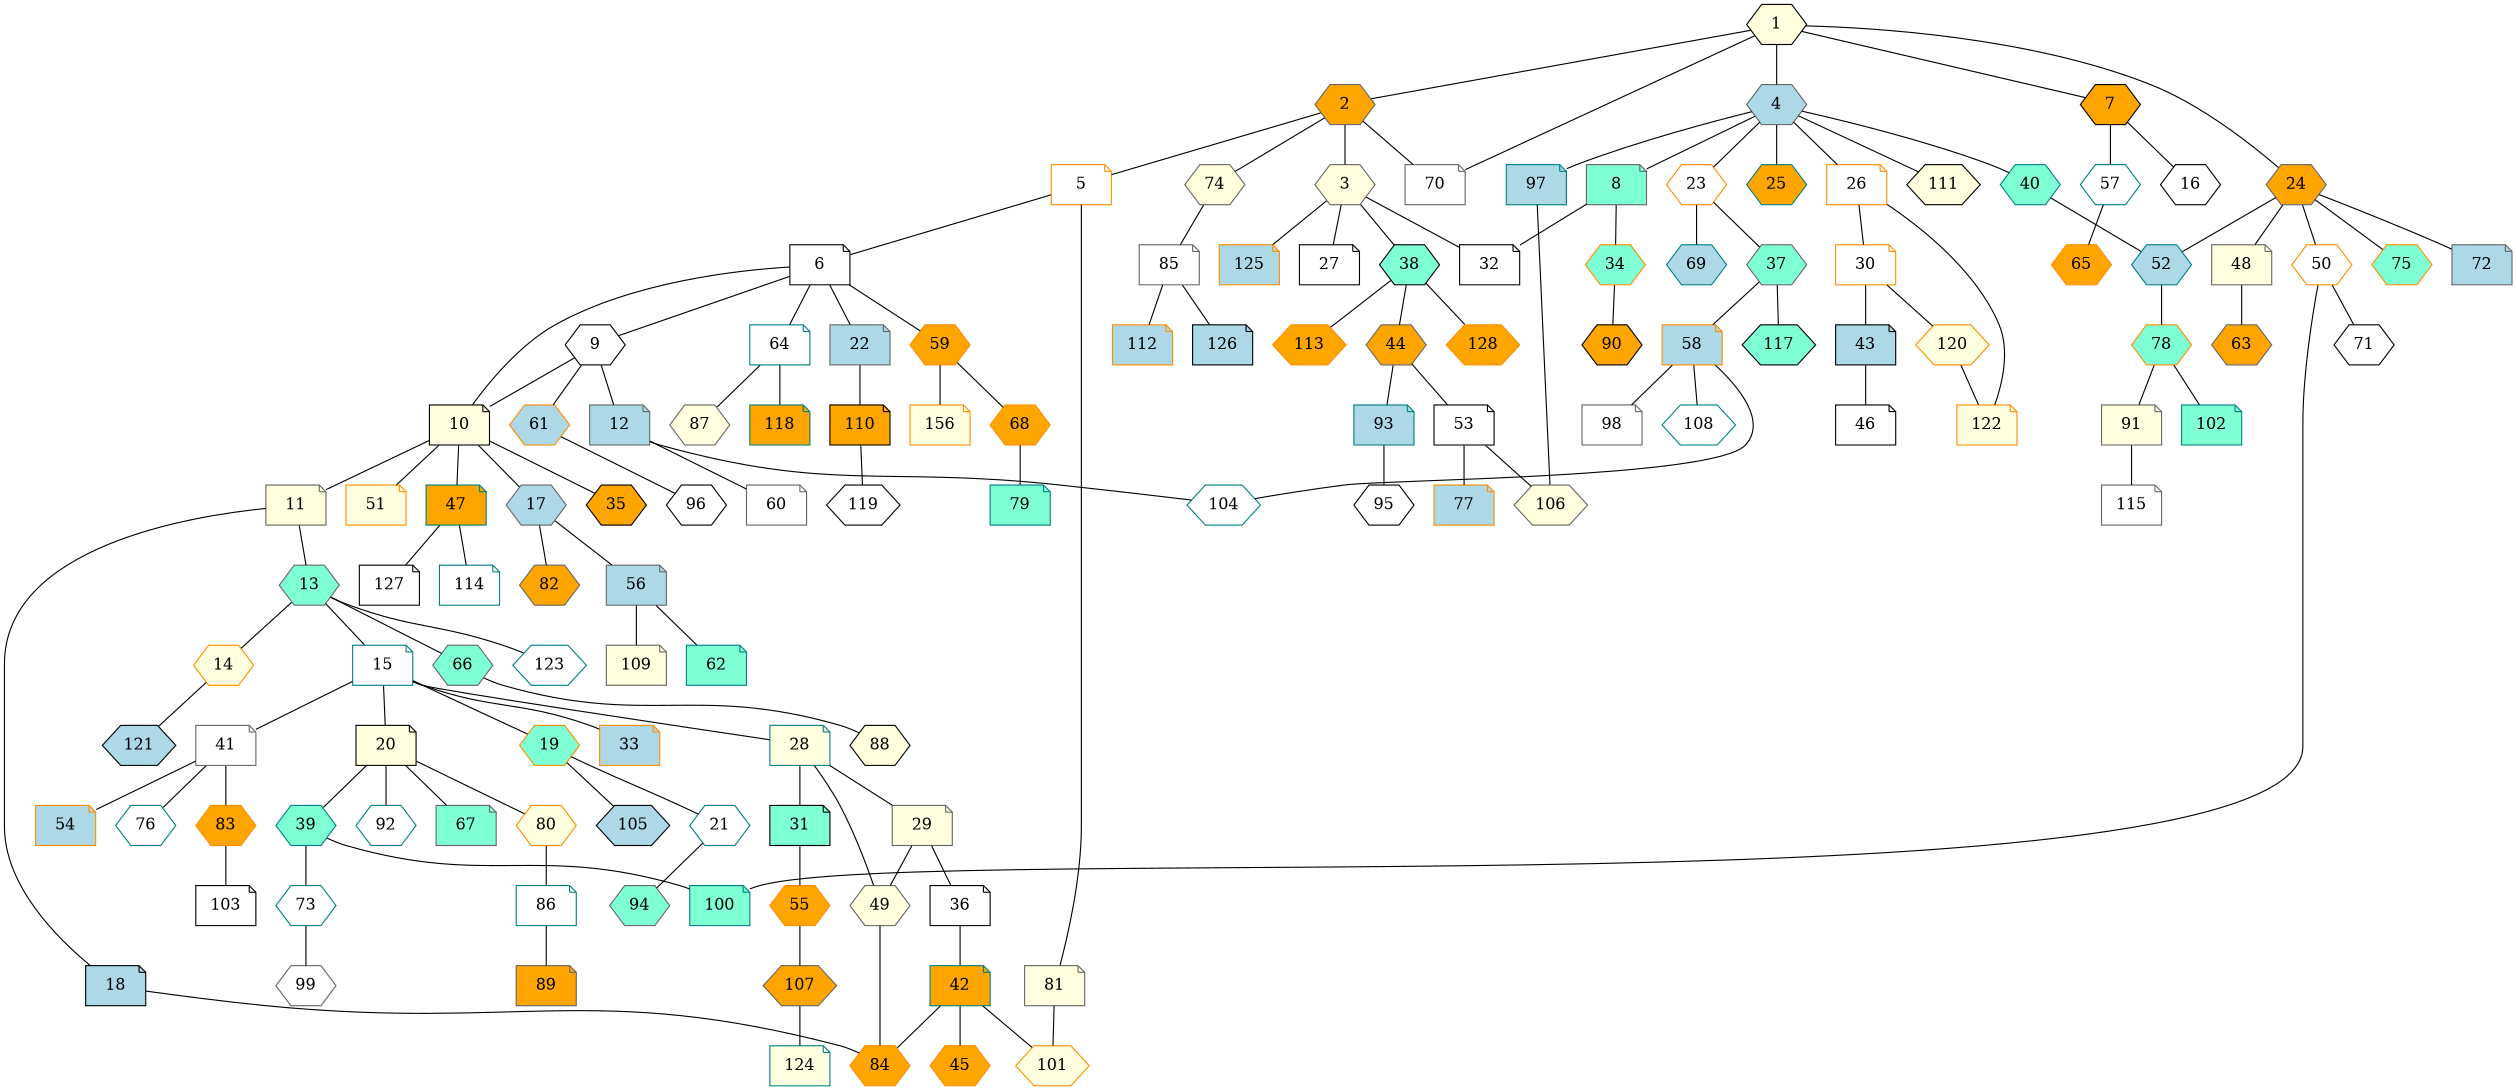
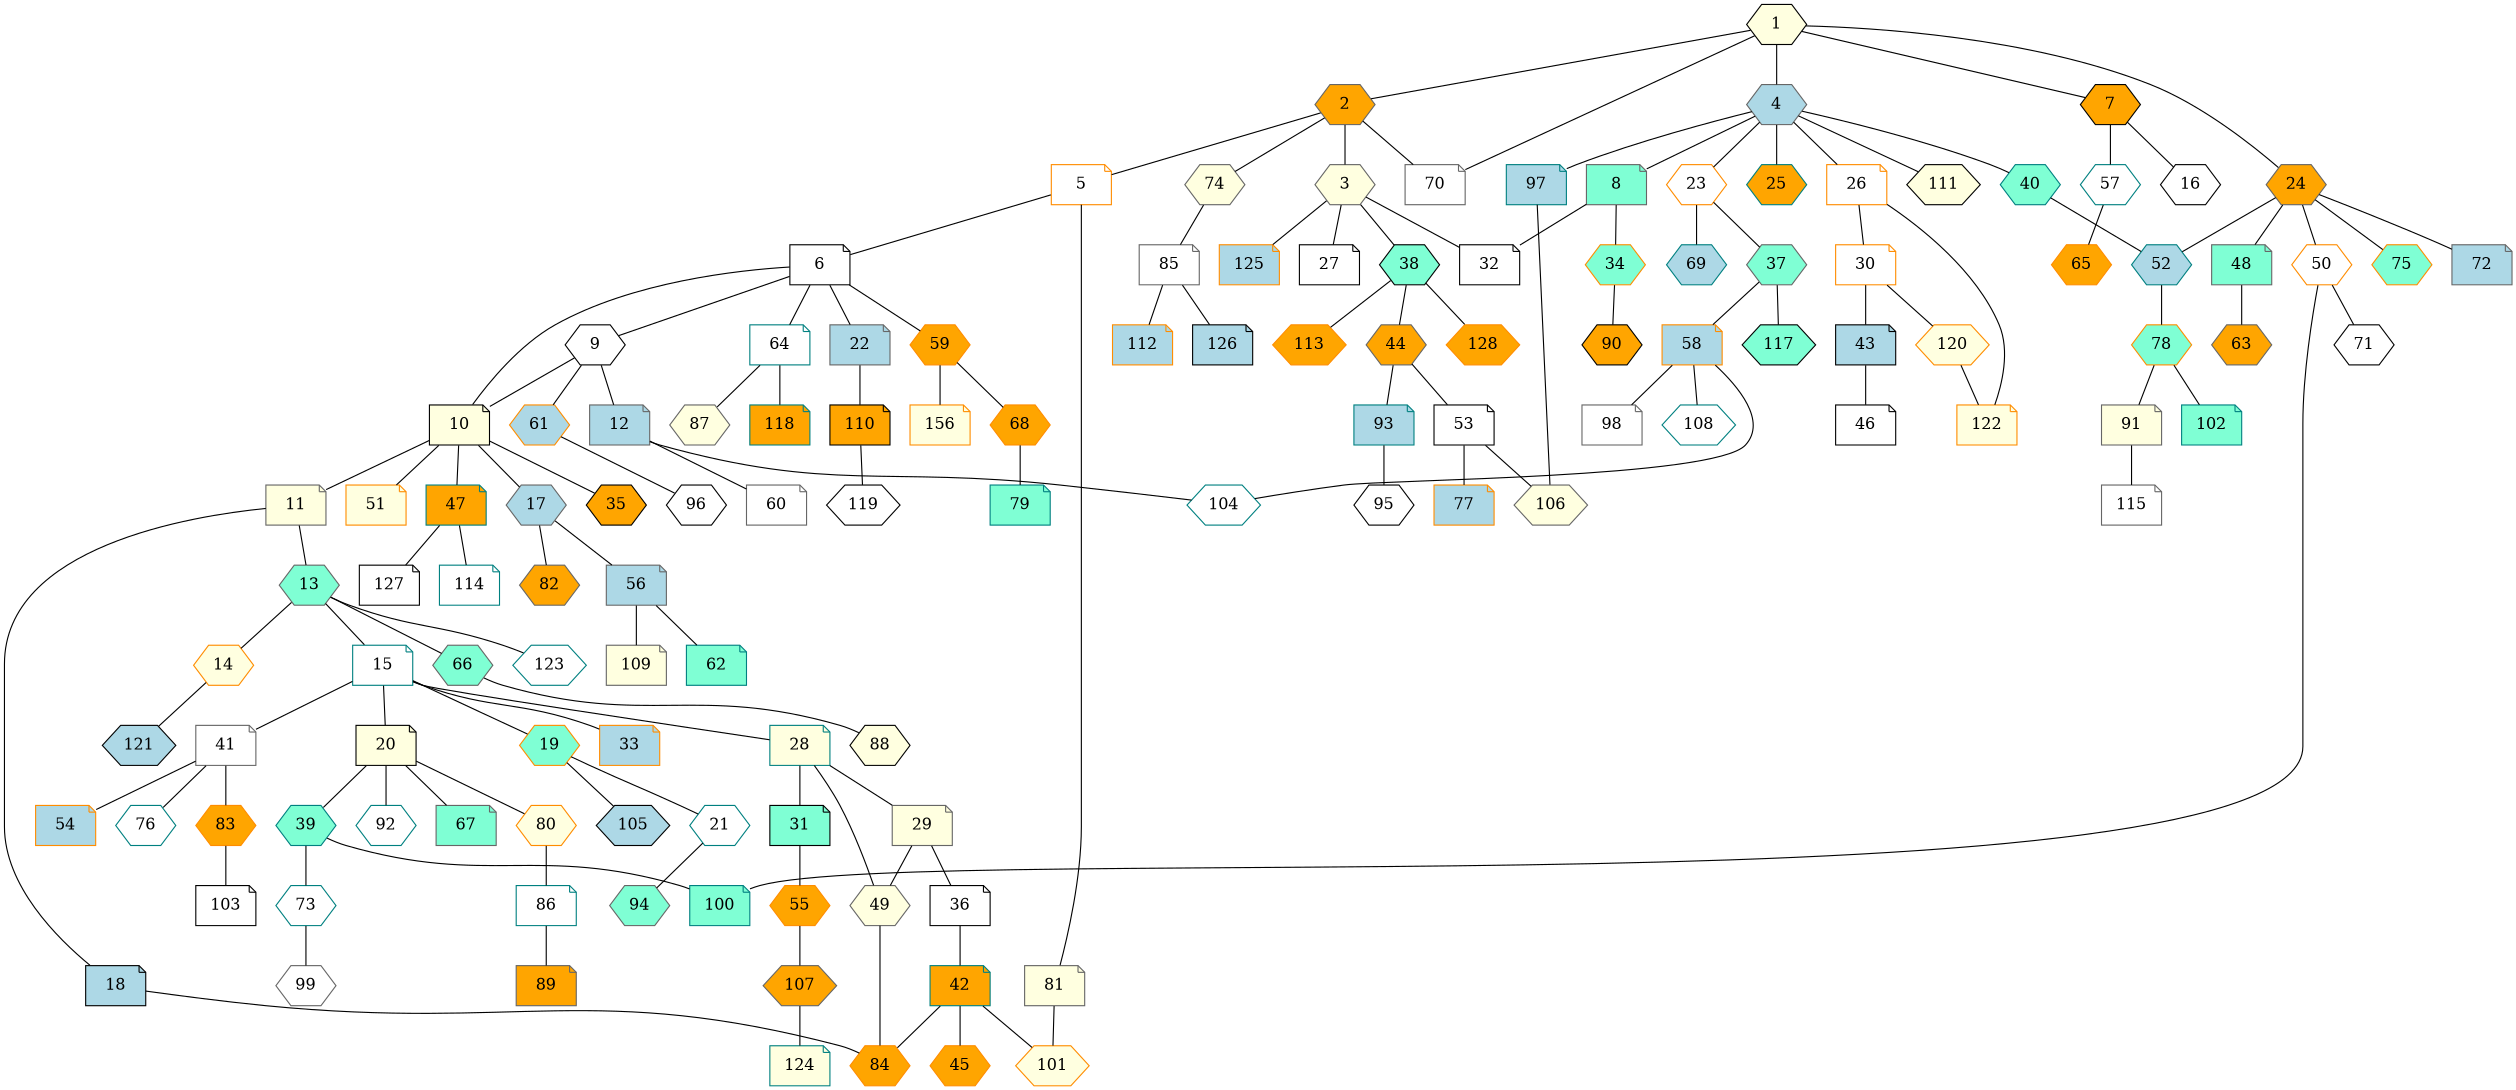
(2242, 265) -> (2242, 265)
